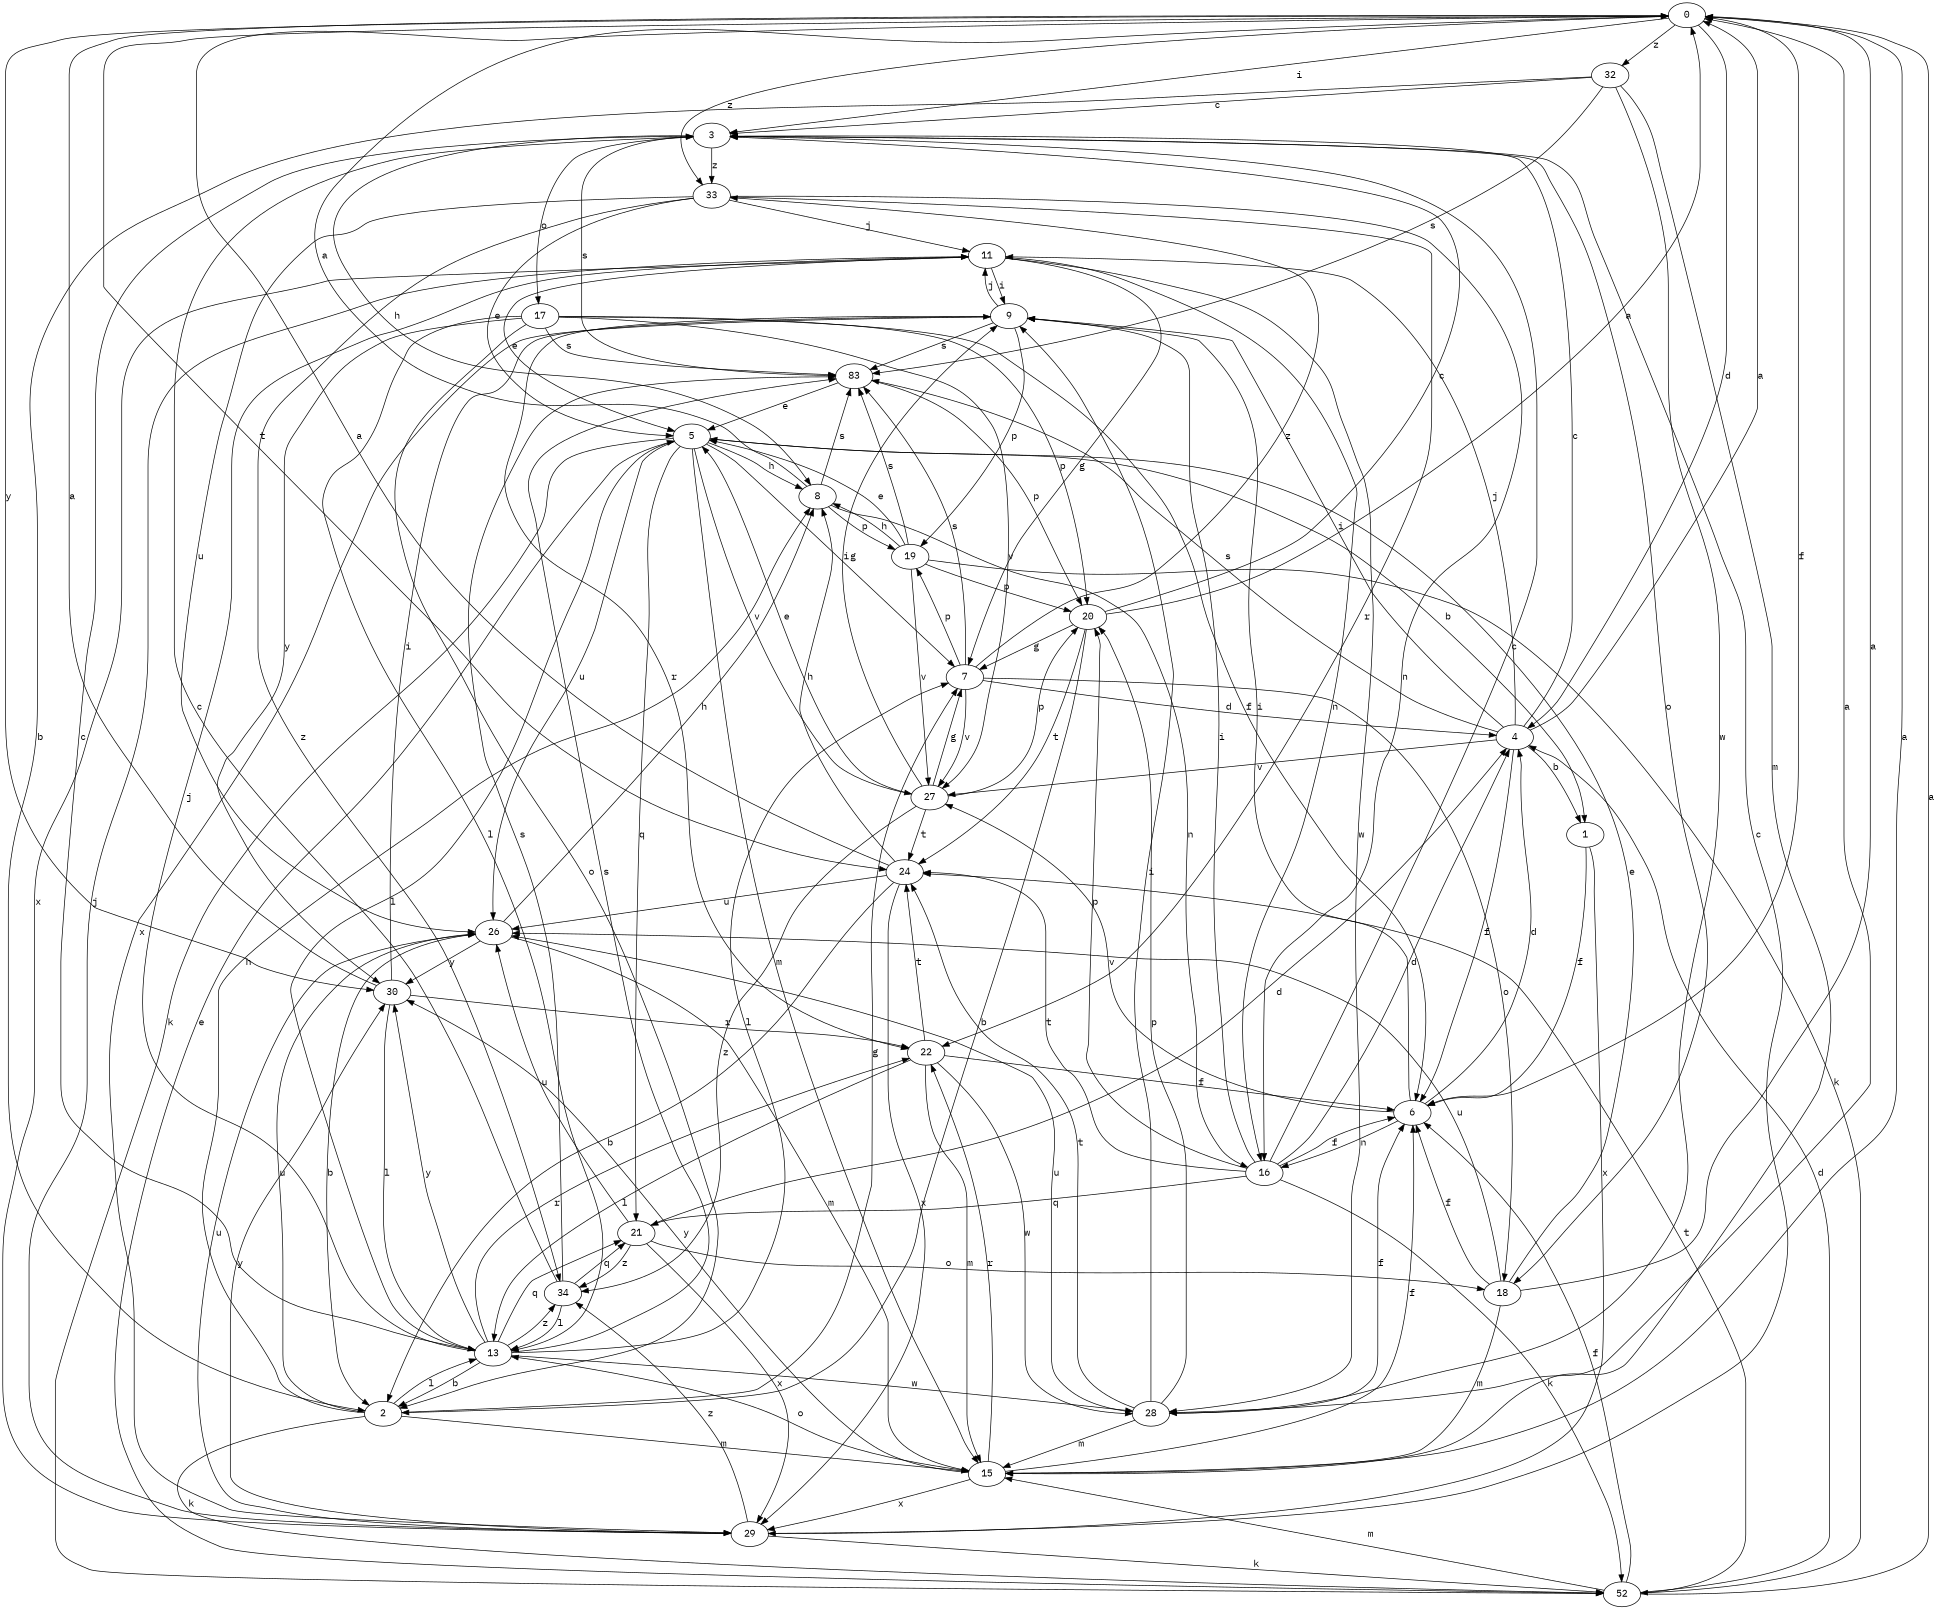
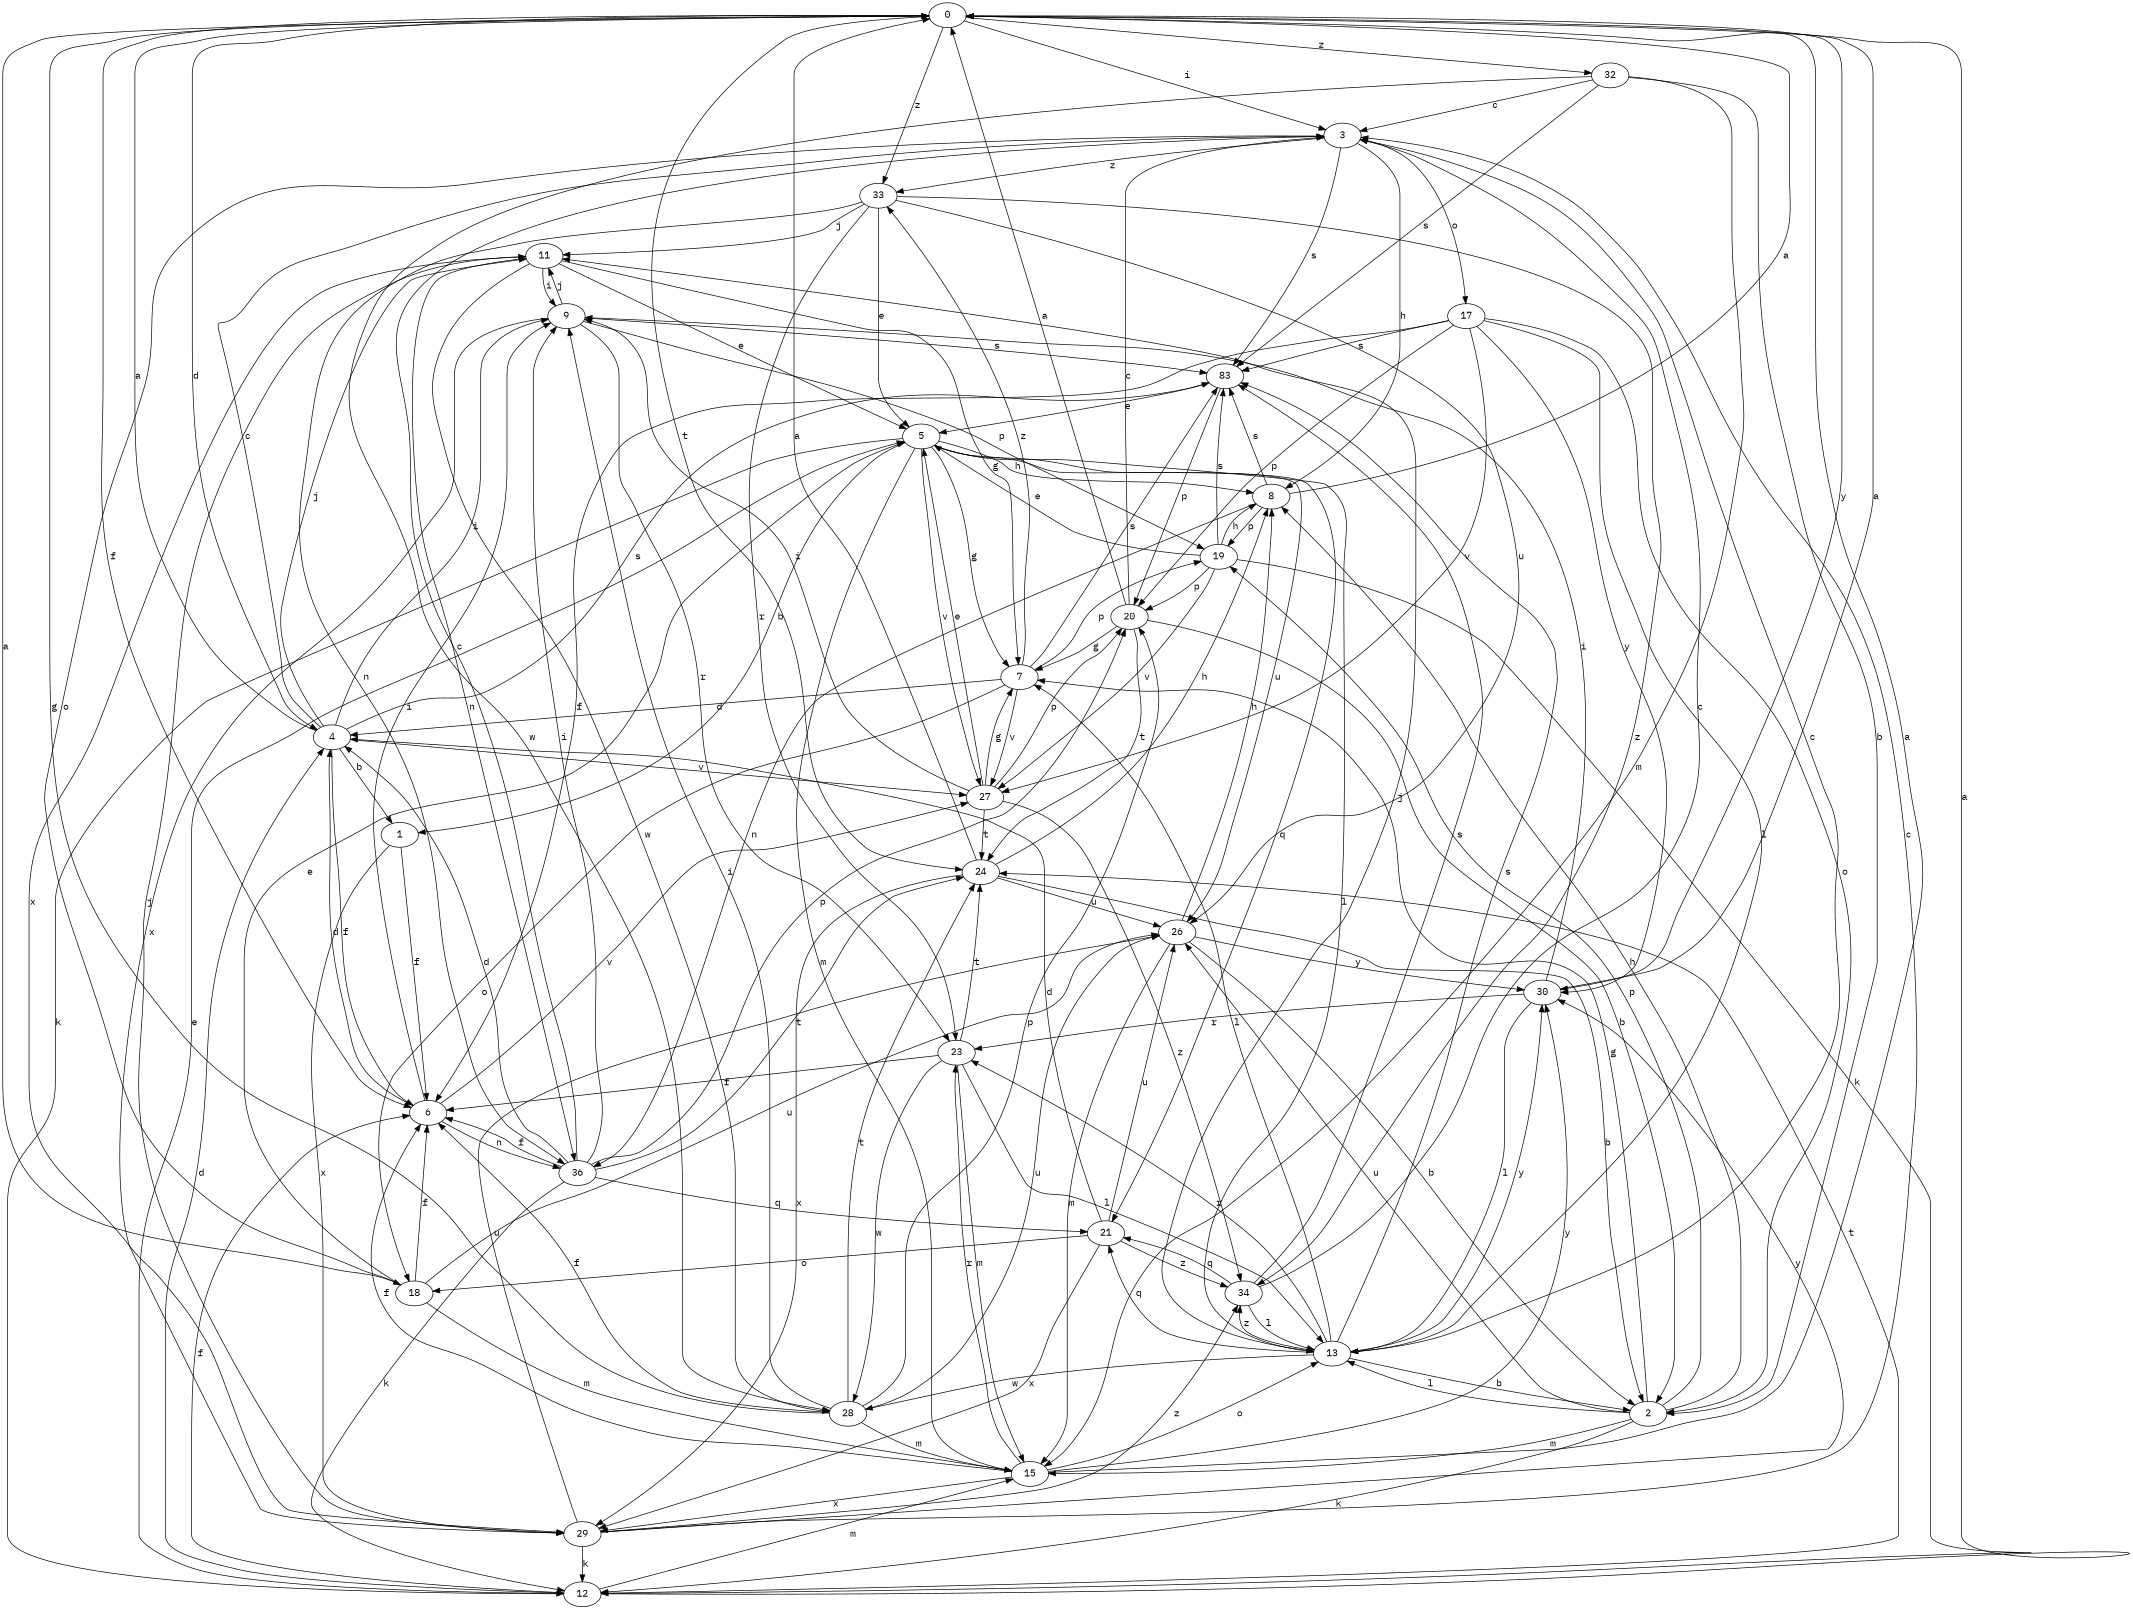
(1847, 707) -> (54, 707)
none -> (1581, 939)
(926, 1053) -> (957, 1053)
(1264, 1173) -> (578, 1173)
(1622, 1594) -> (582, 1594)
